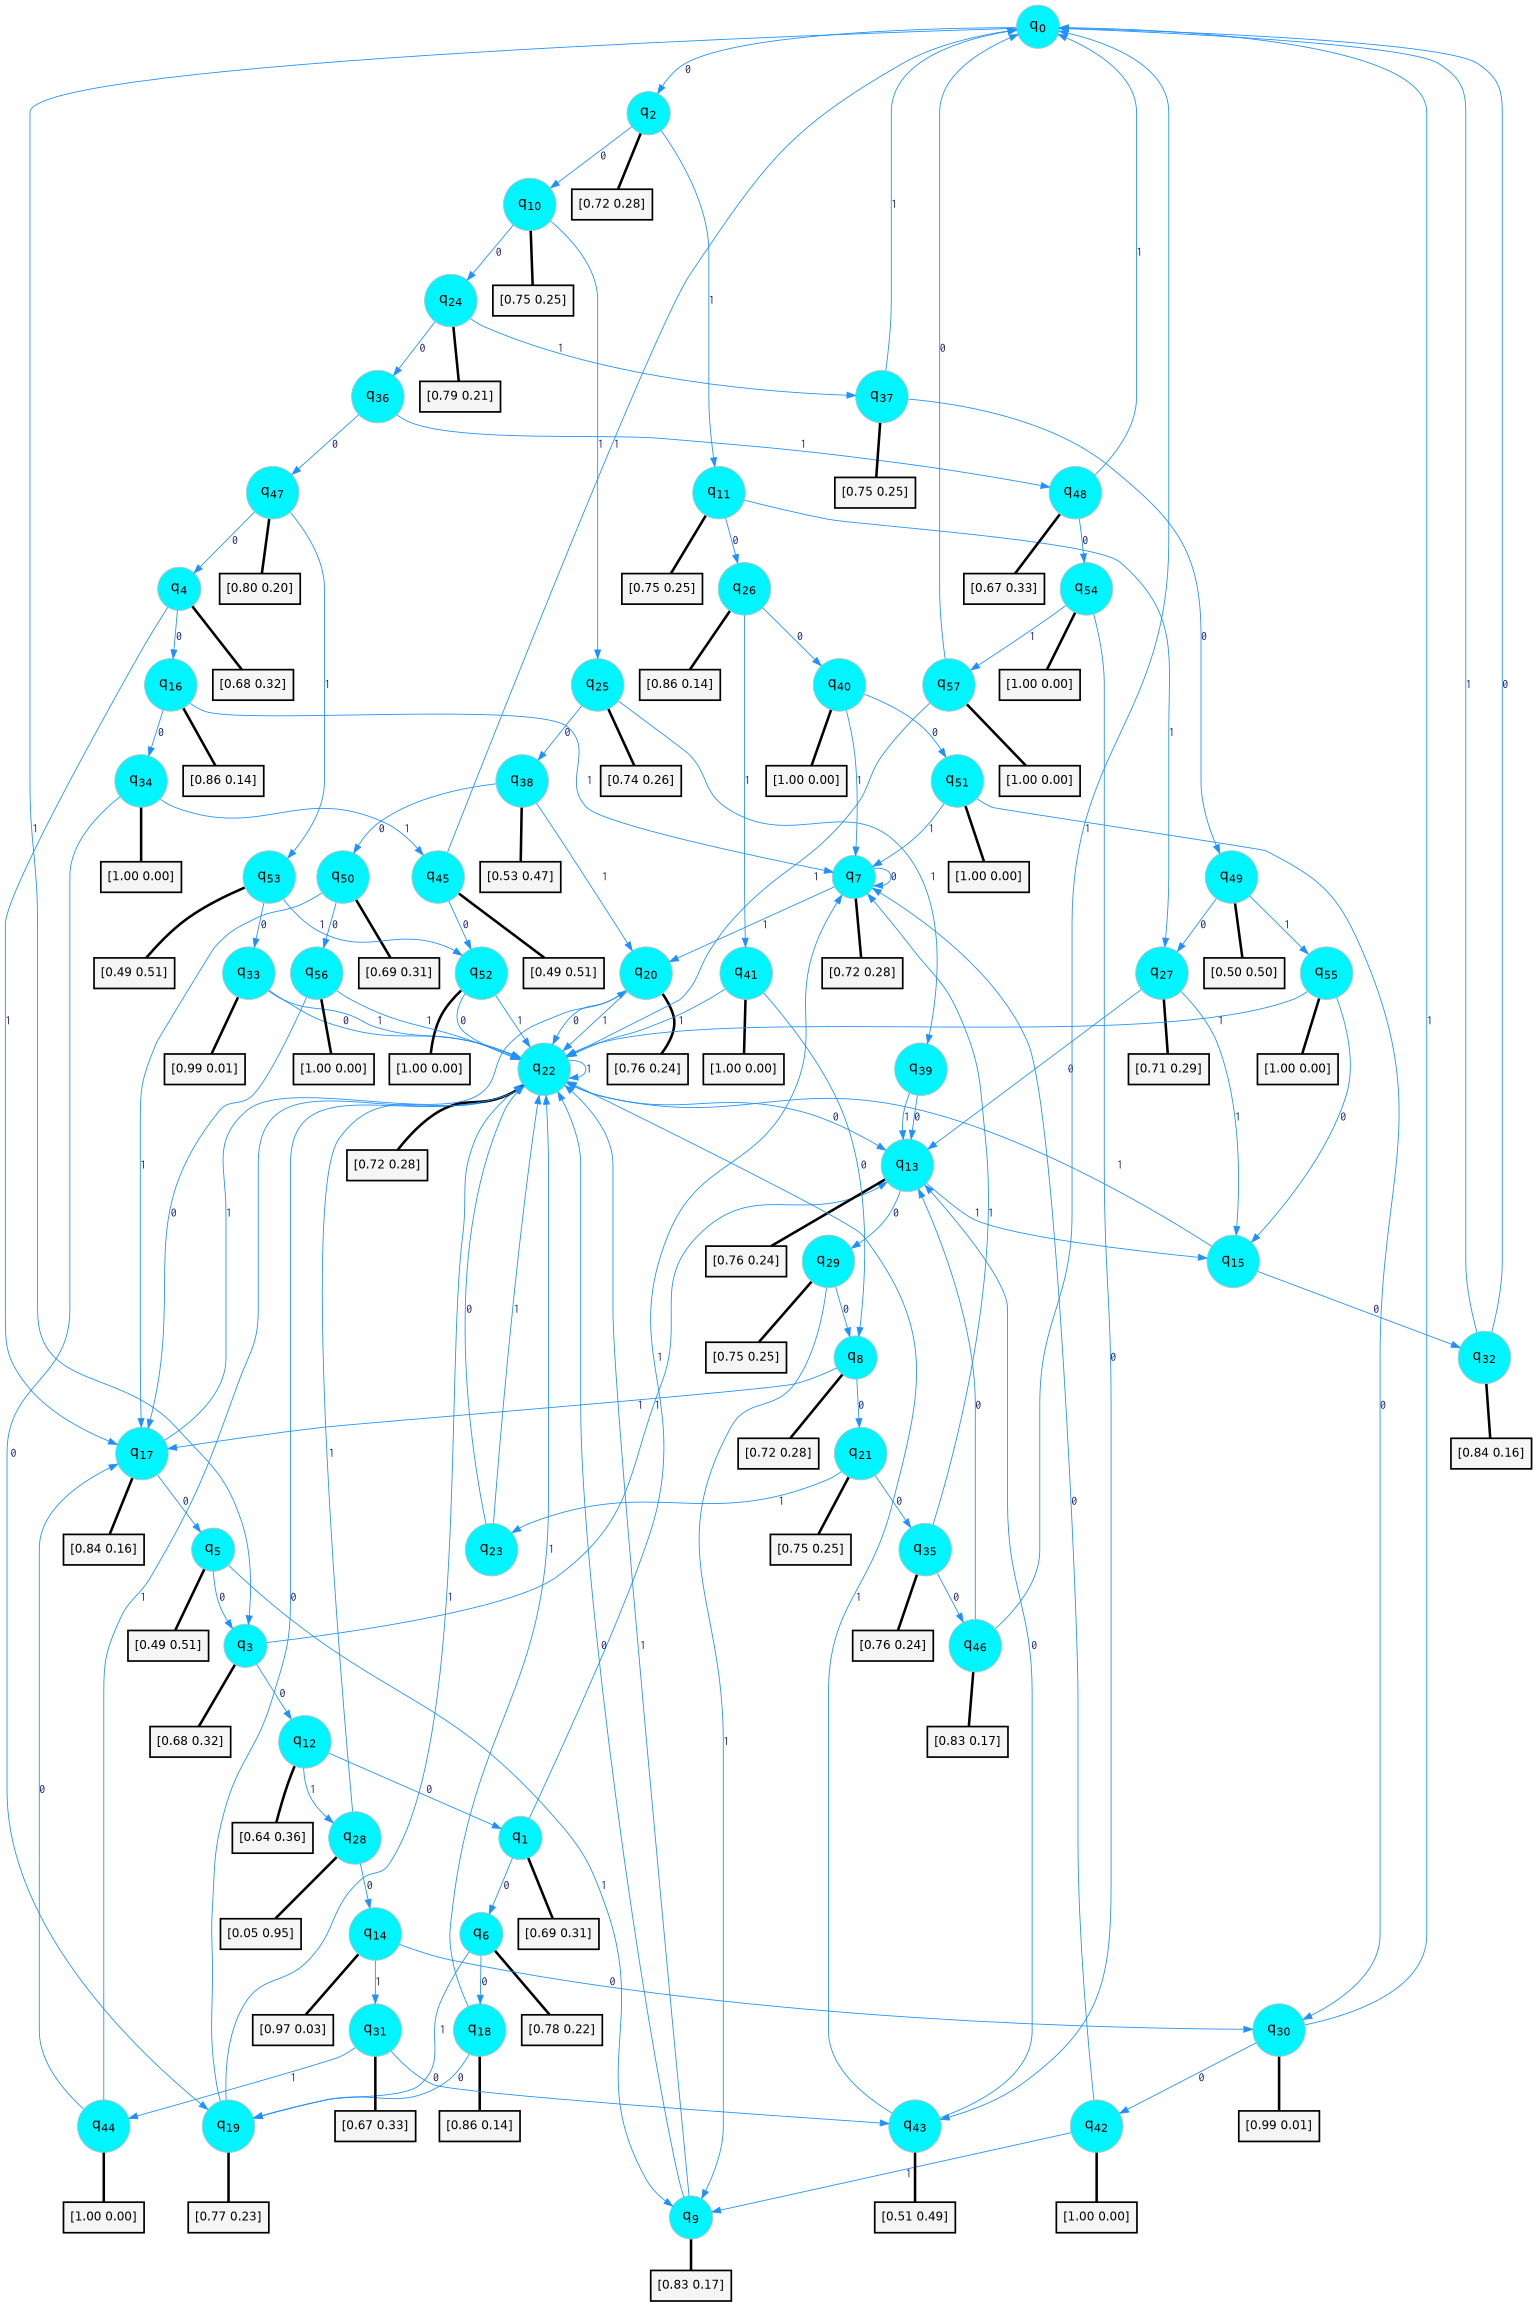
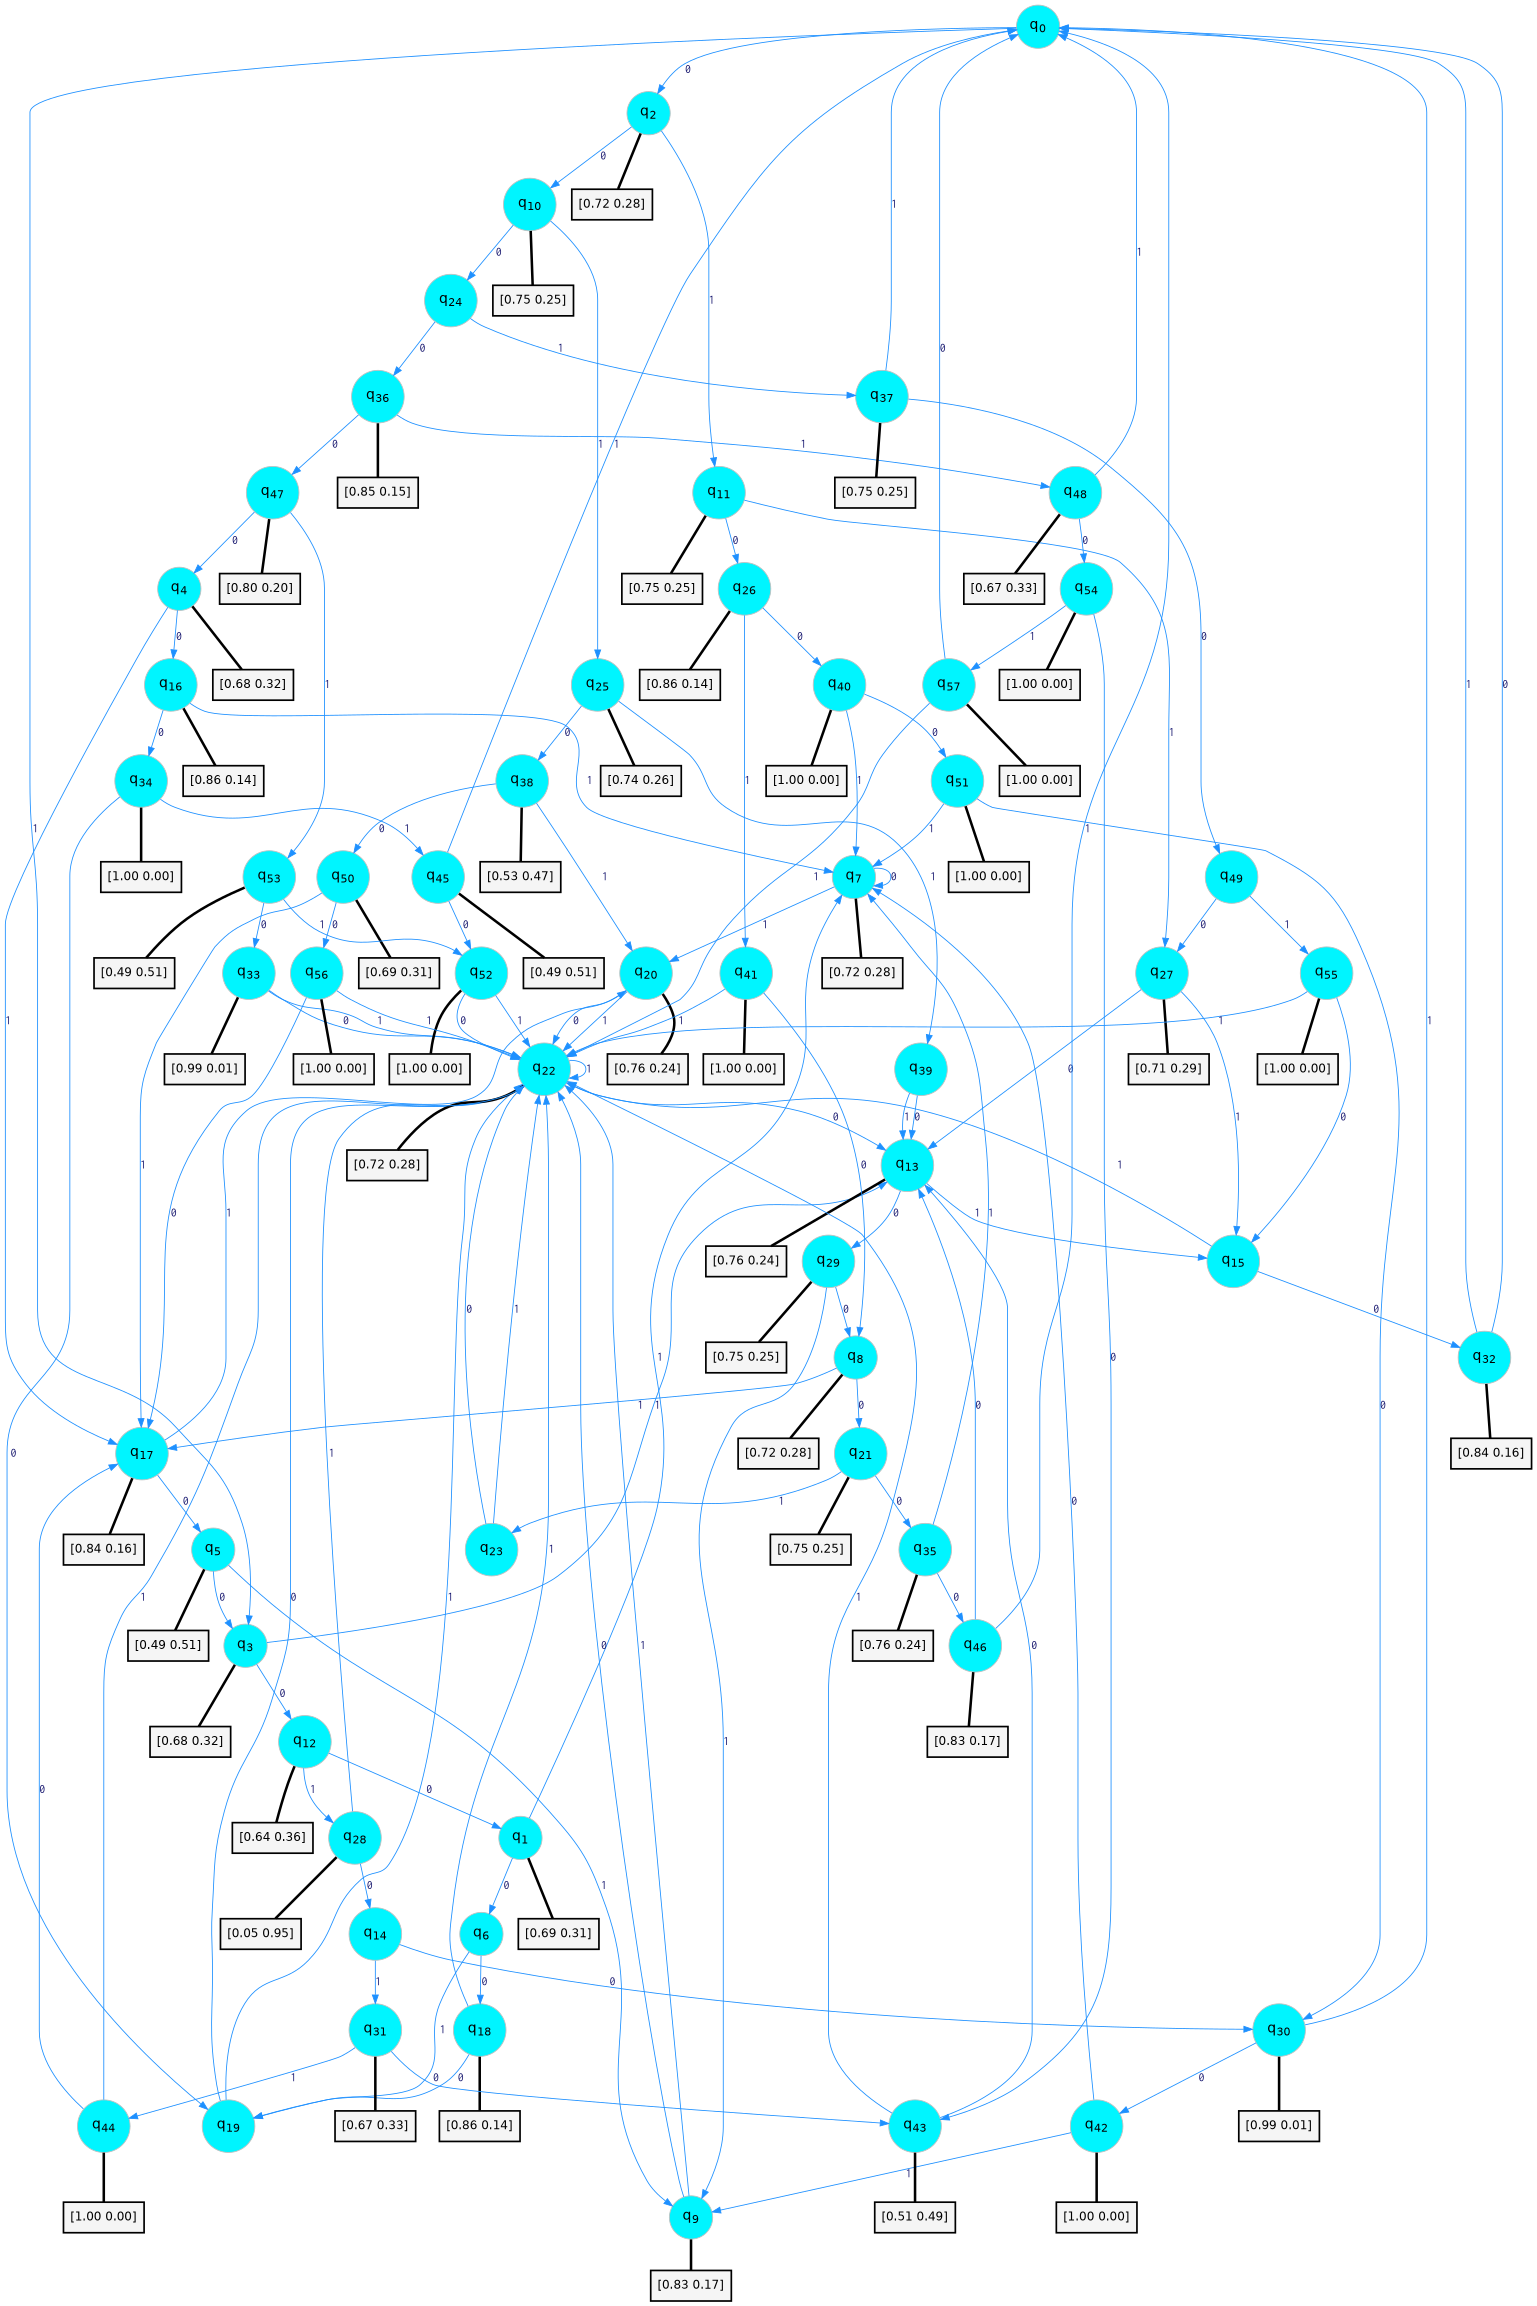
(460, 397) -> none
none -> (378, 493)
(1244, 973) -> none
(293, 2030) -> none
(562, 2030) -> none
(229, 2217) -> none
